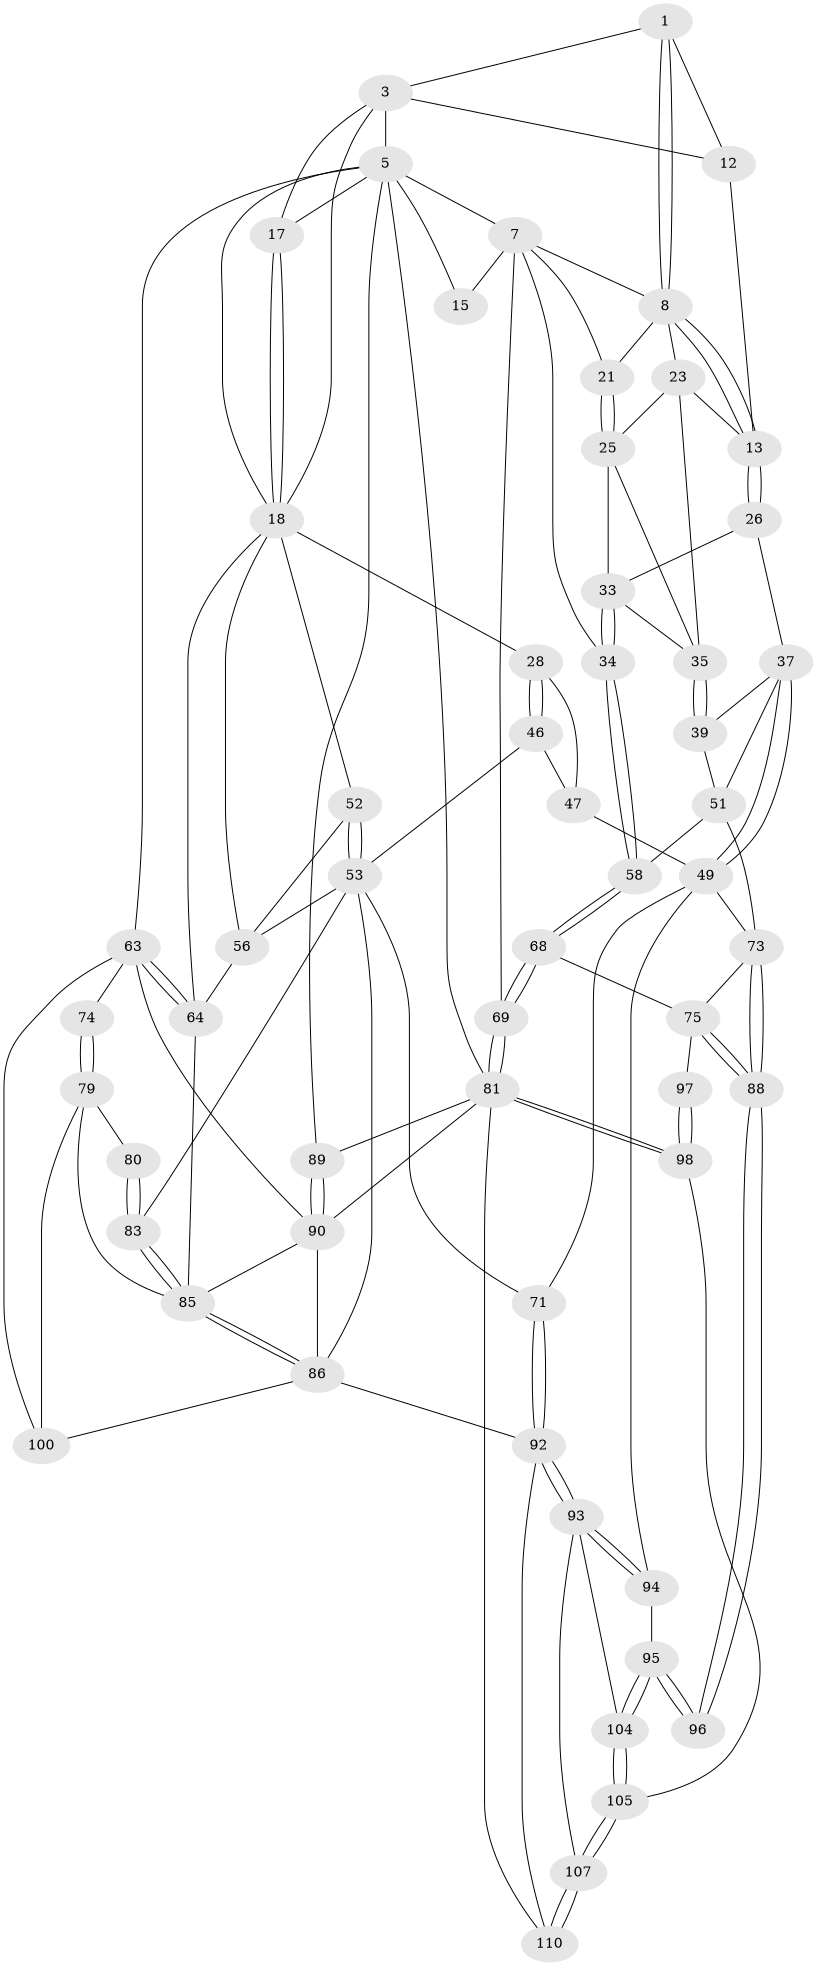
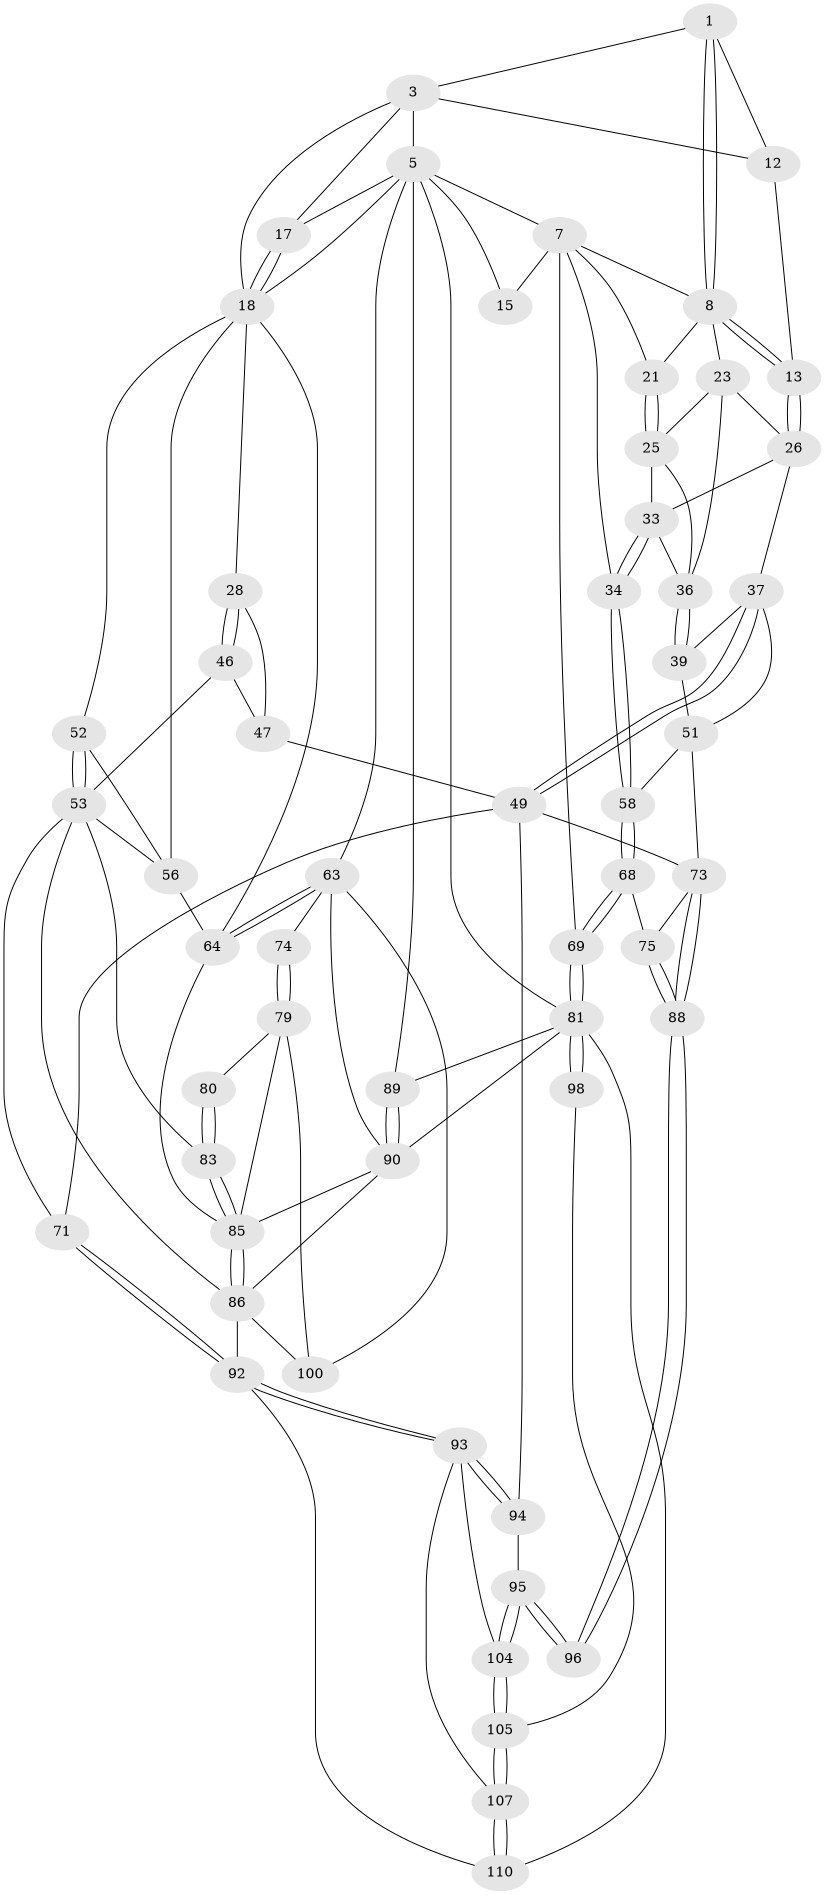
(717, 413) -> (758, 413)
(700, 663) -> (685, 591)
(685, 1090) -> none
